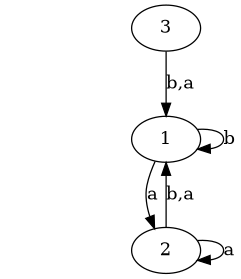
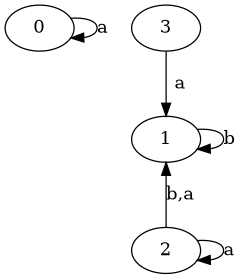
none -> (40, 28)
(180, 84) -> (180, 84)
(146, 189) -> none
